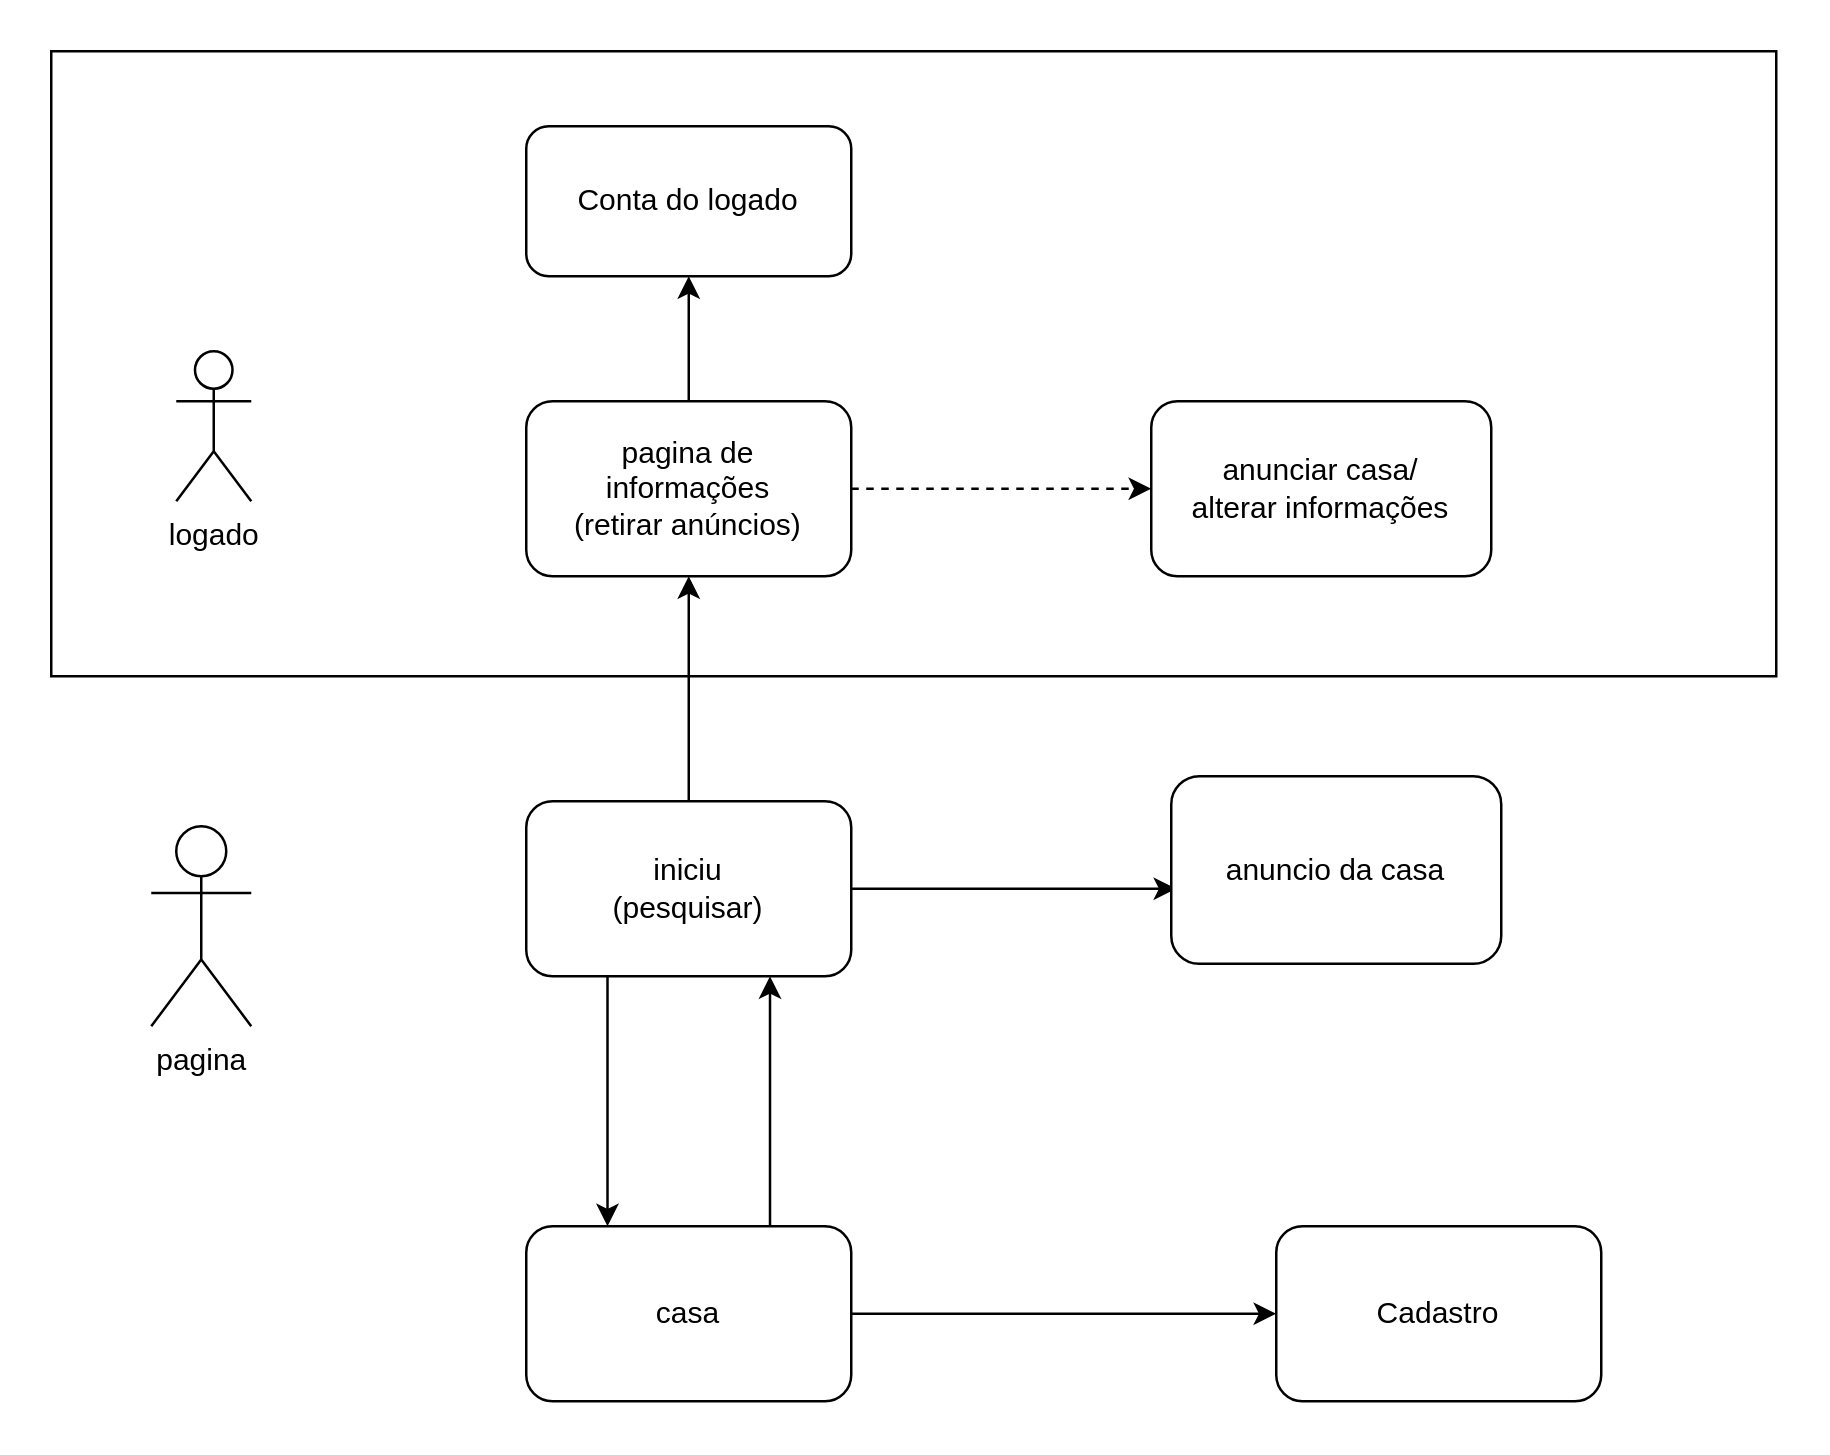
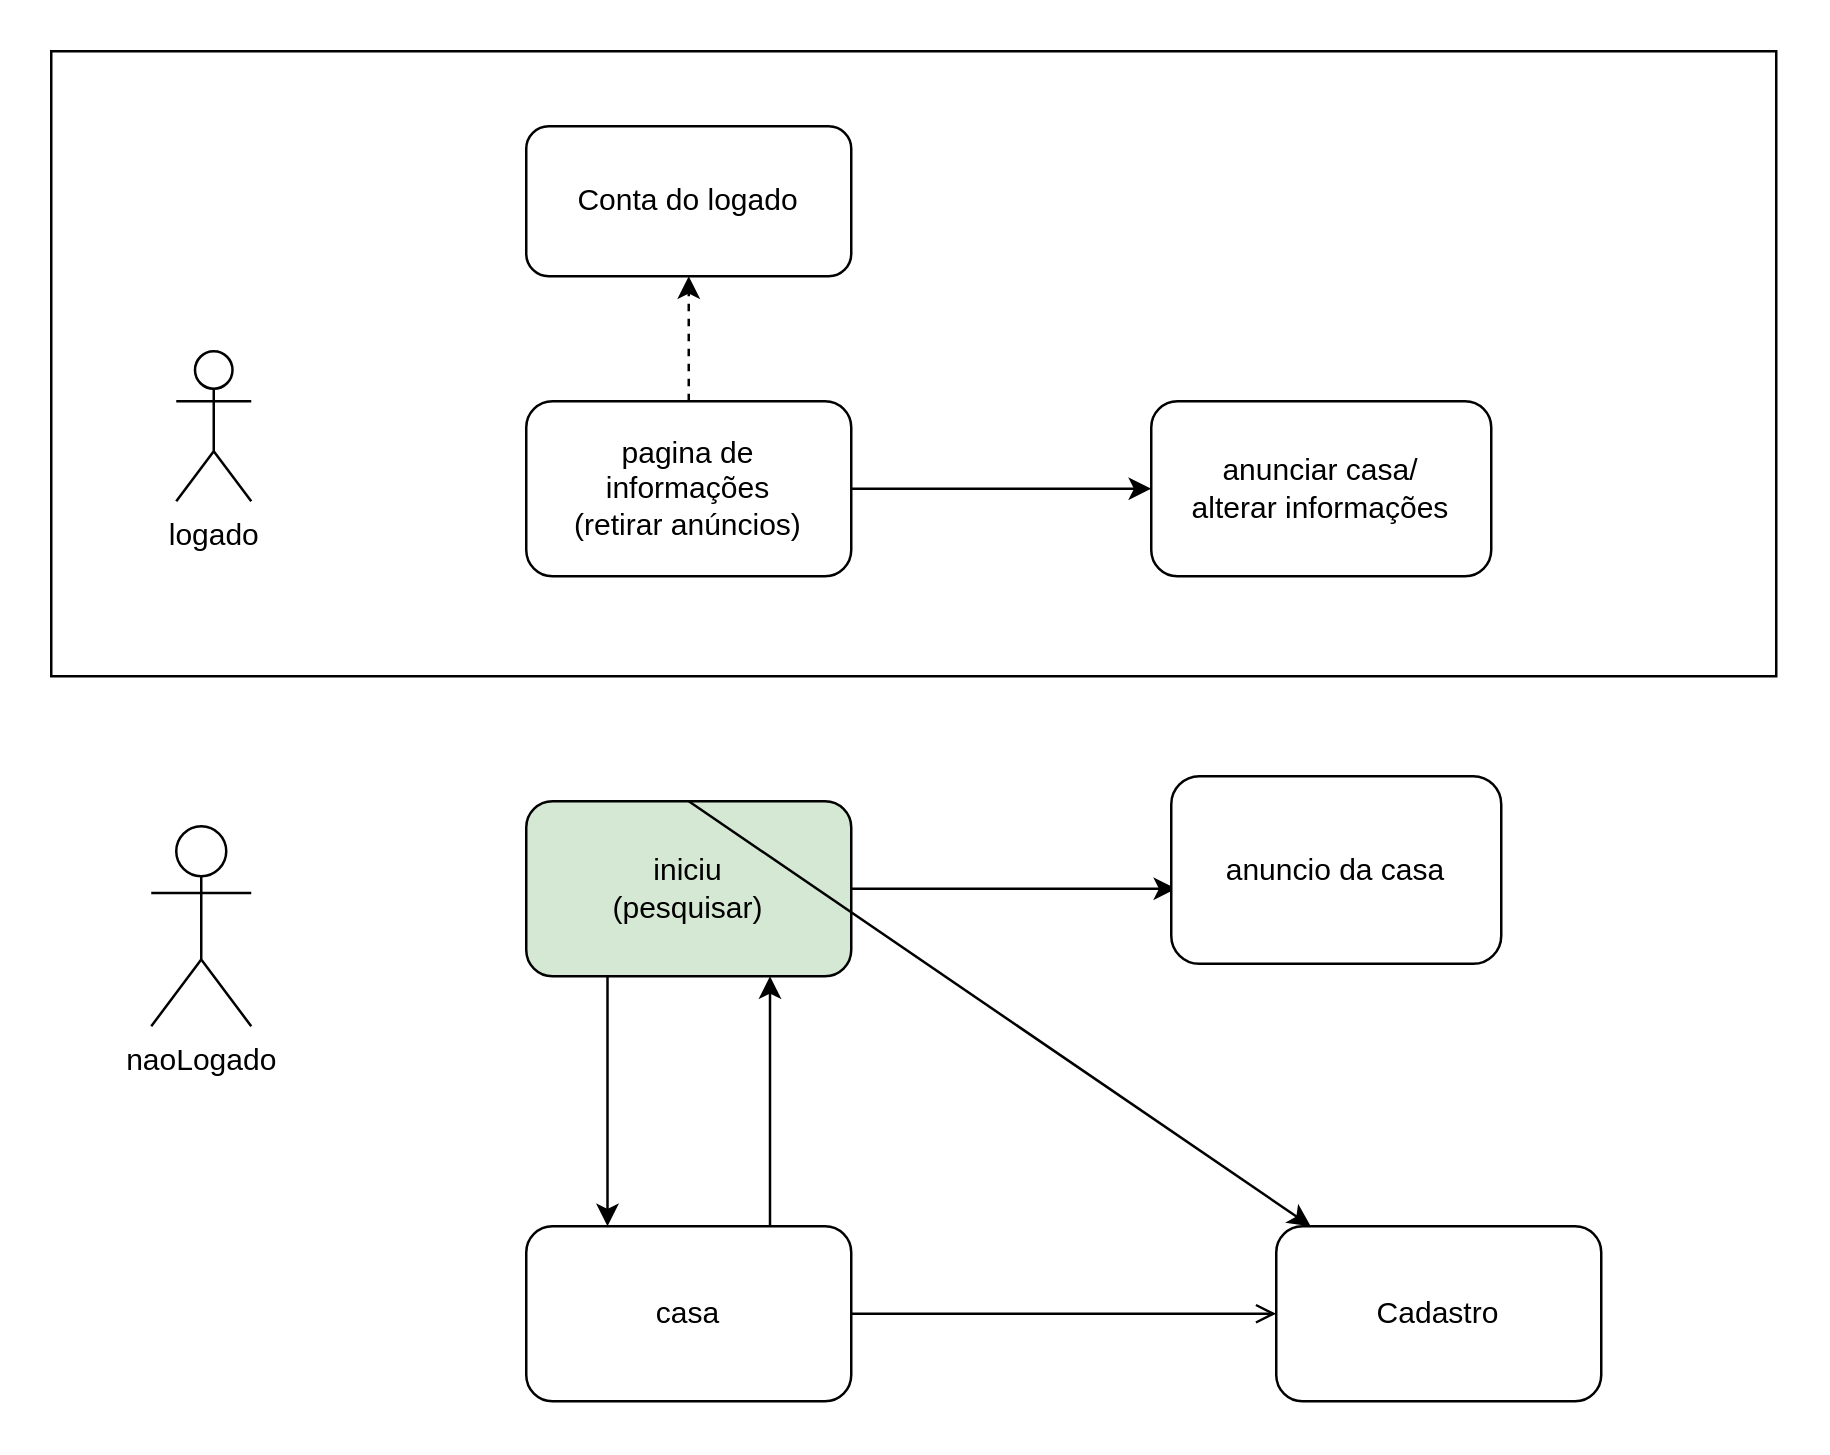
(689, 345) -> (689, 345)
(996, 489) -> (996, 489)
(689, 697) -> (993, 1009)
(689, 889) -> (689, 889)
(203, 1062) -> (203, 1062)
(1258, 1314) -> (1262, 1314)
